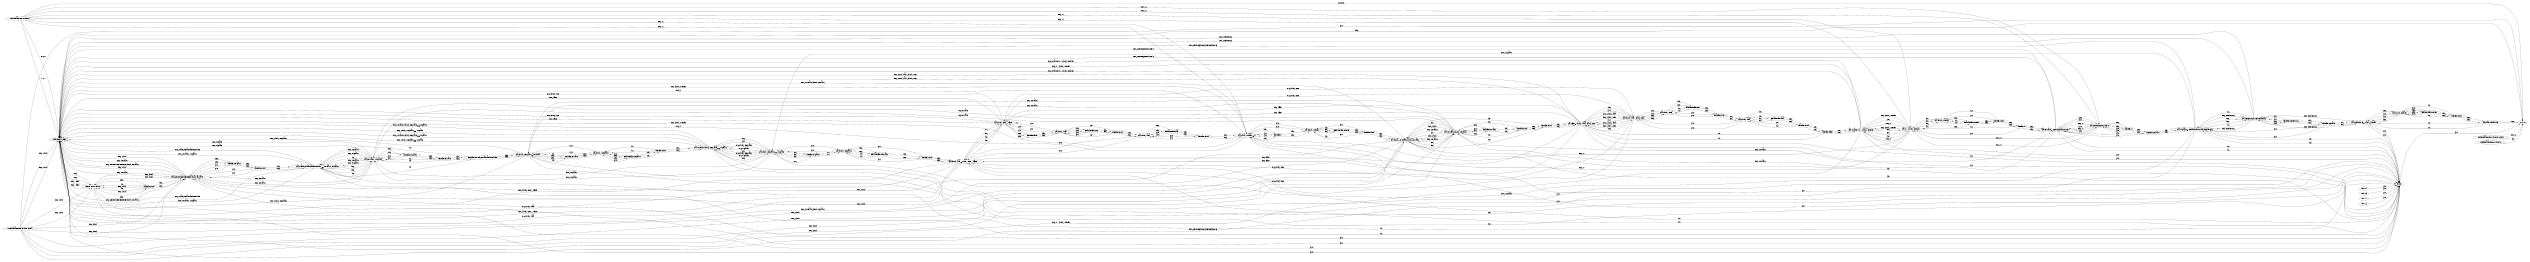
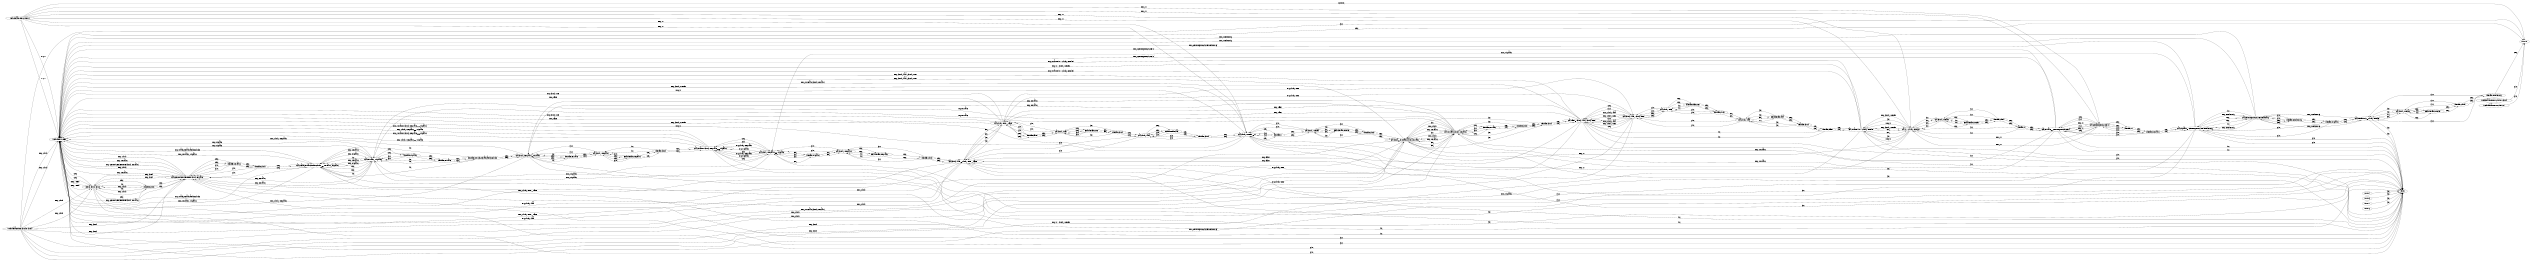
(2254, 119) -> (2256, 118)
(2444, 133) -> none
(2513, 135) -> (2516, 87)
